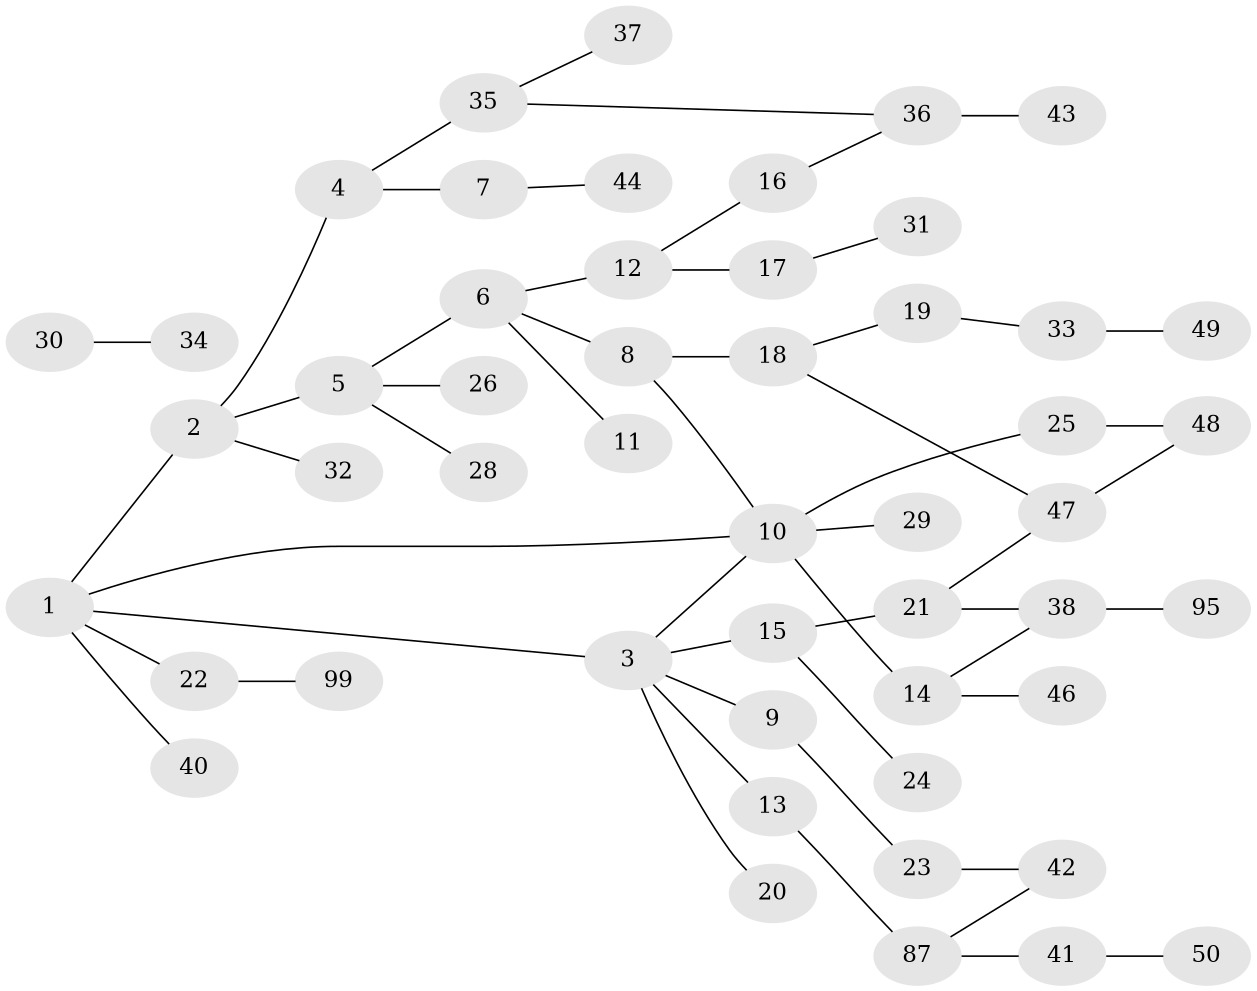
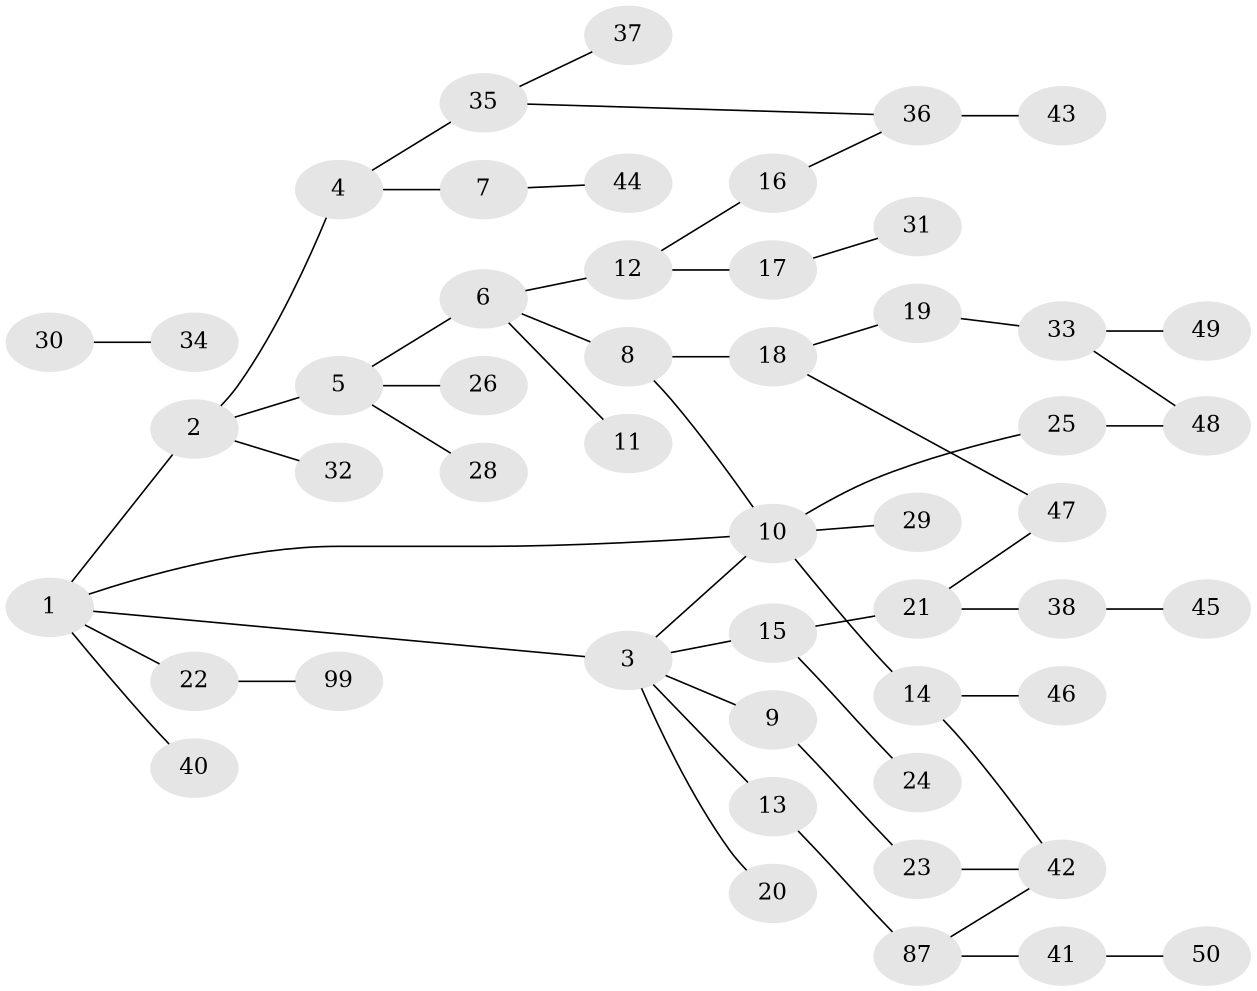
(1135, 469) -> (1135, 378)
(1207, 609) -> (1207, 609)
(990, 652) -> (994, 780)
